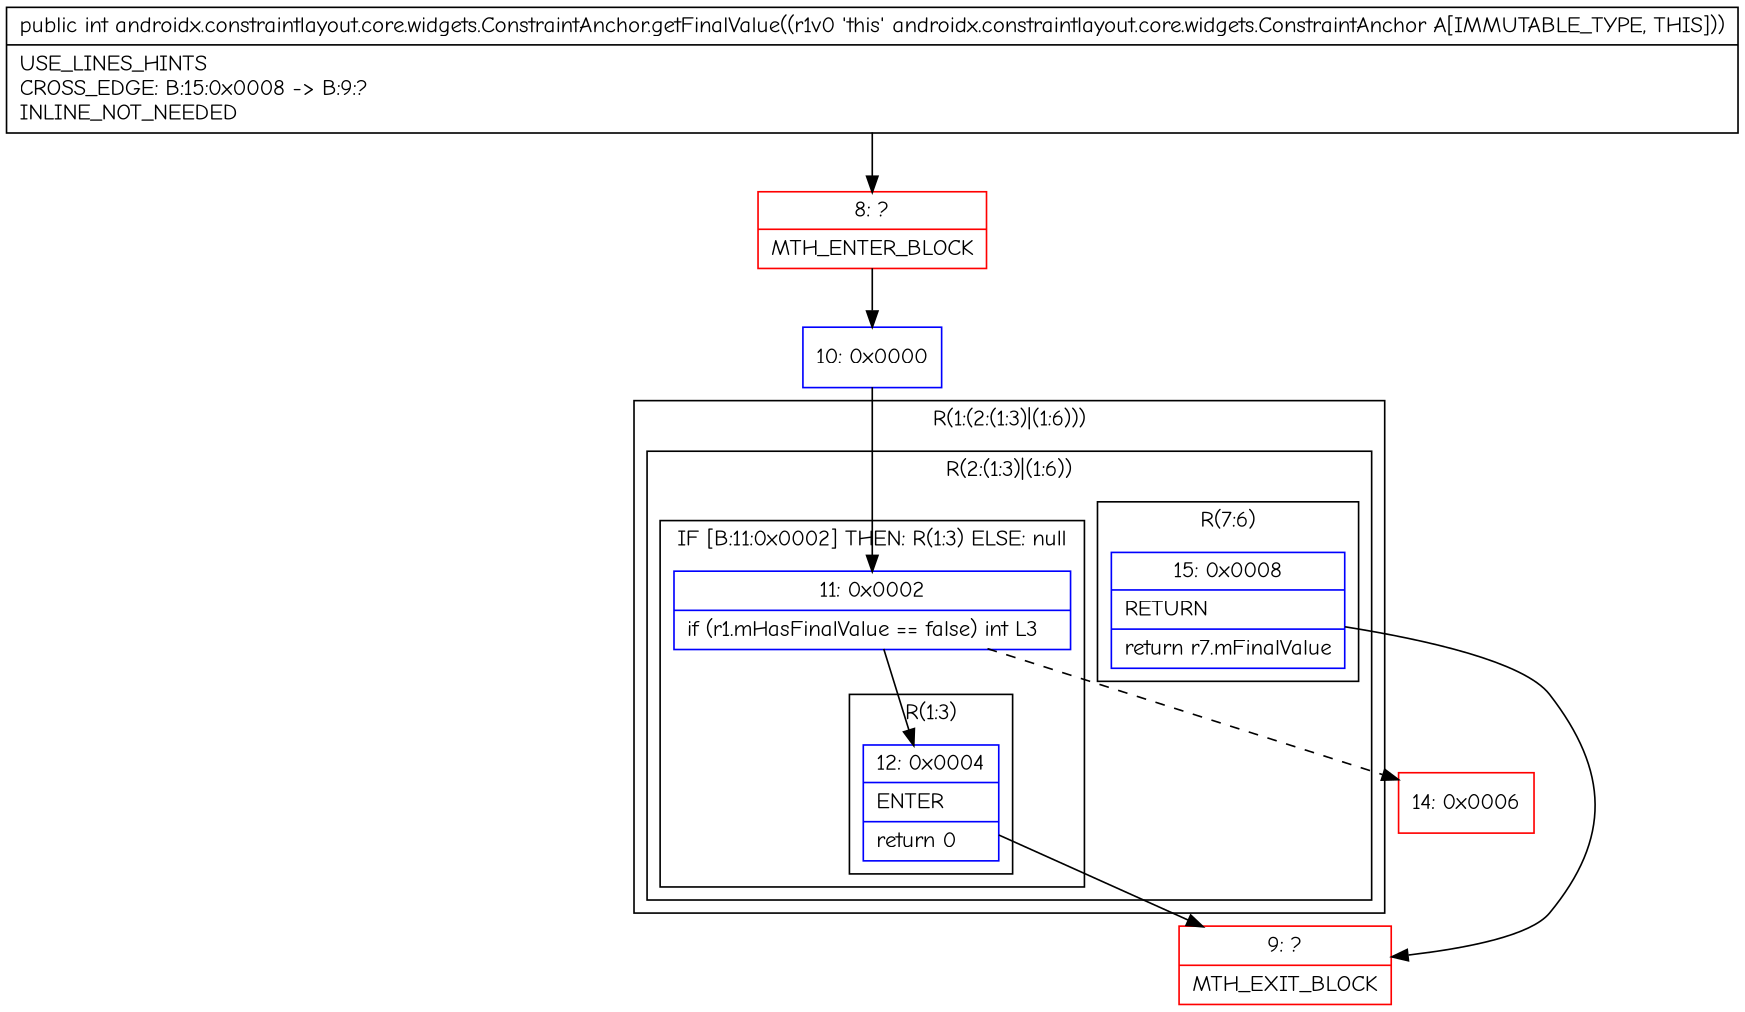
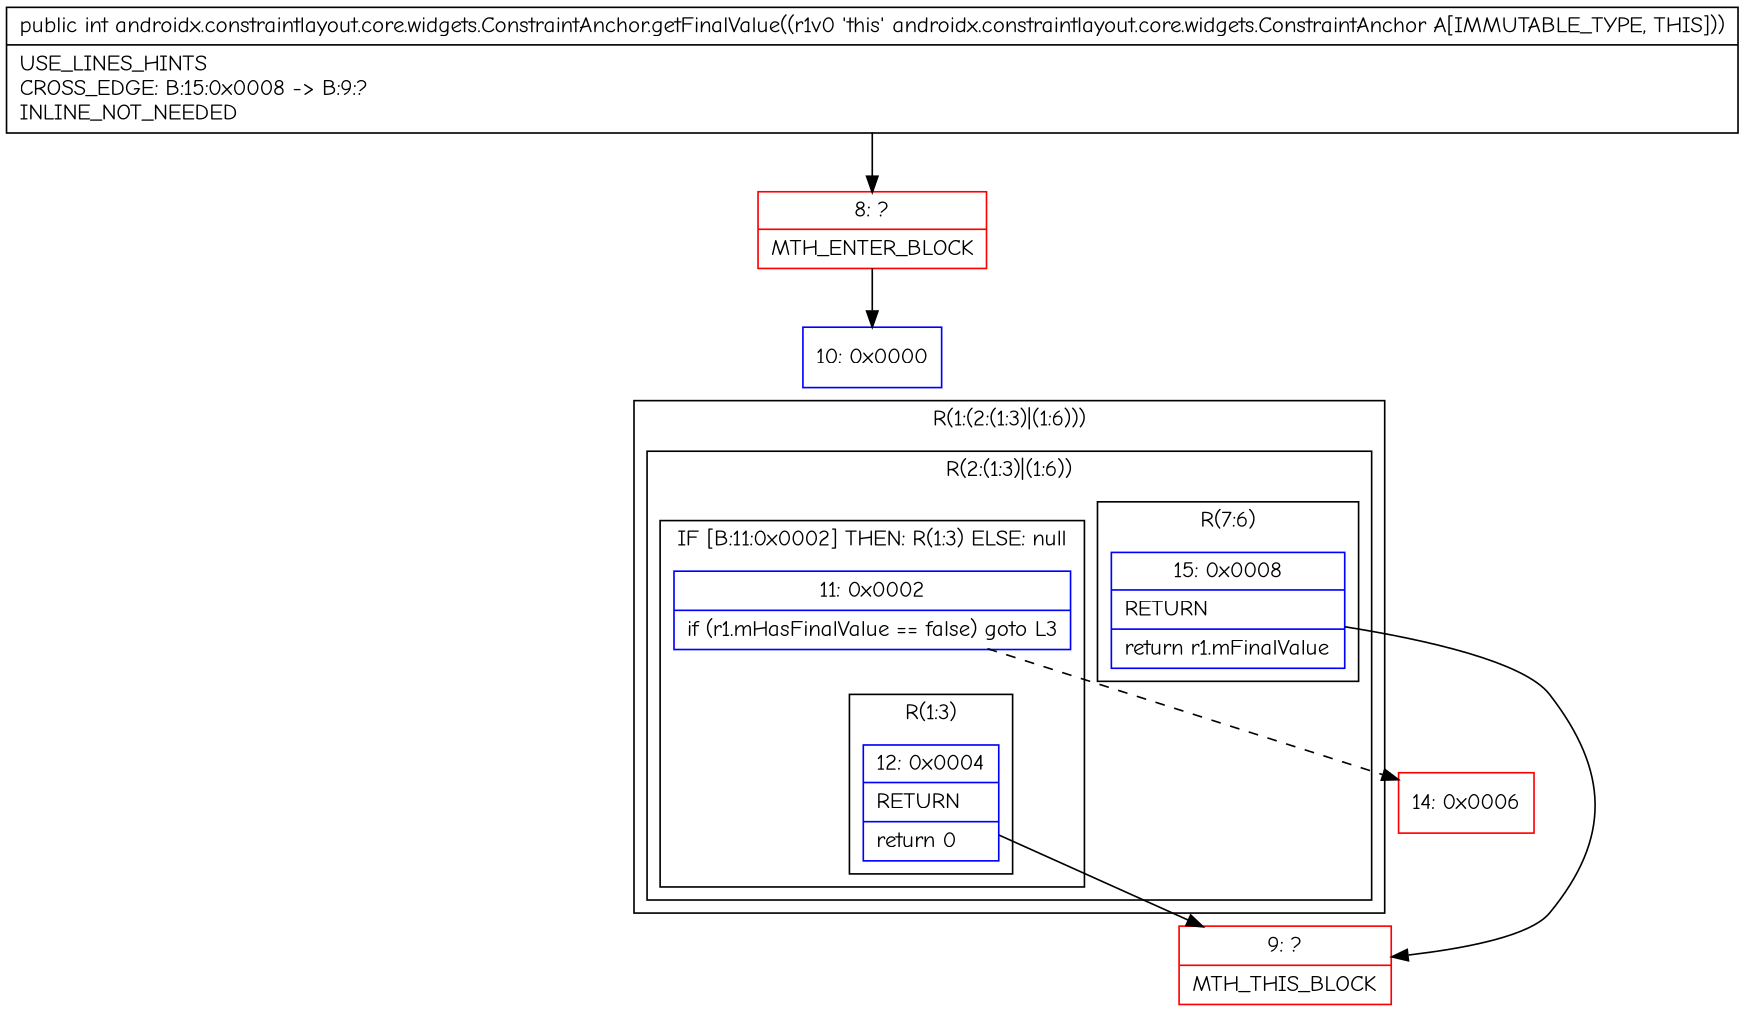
(872, 471) -> none
(862, 629) -> (872, 629)
(1228, 648) -> (1227, 648)
(894, 683) -> none
(911, 801) -> (919, 801)
(1285, 984) -> (1284, 984)
